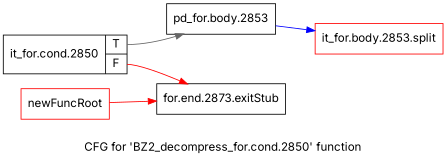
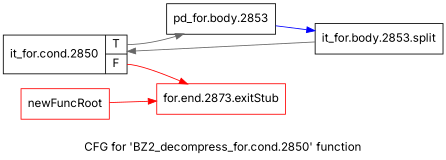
(379, 39) -> (379, 39)
none -> (225, 46)
(221, 99) -> (221, 99)
